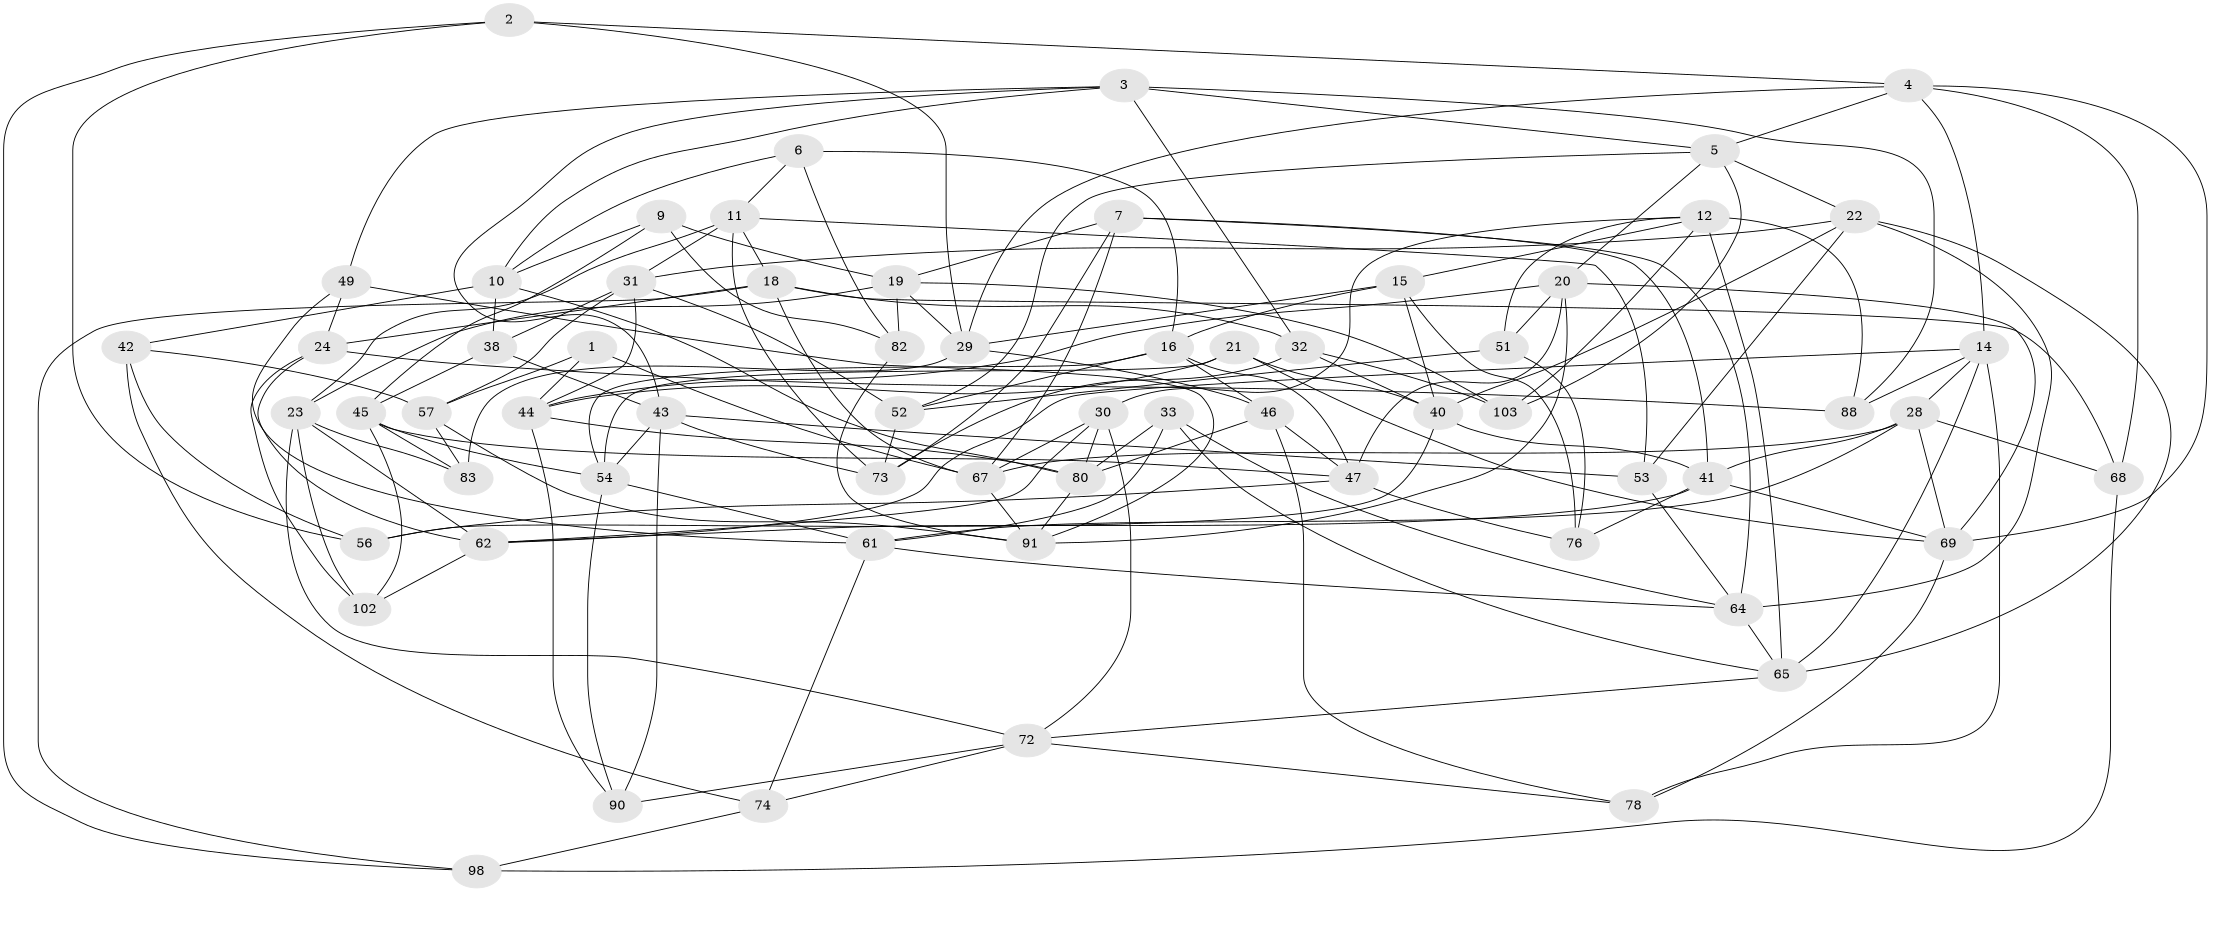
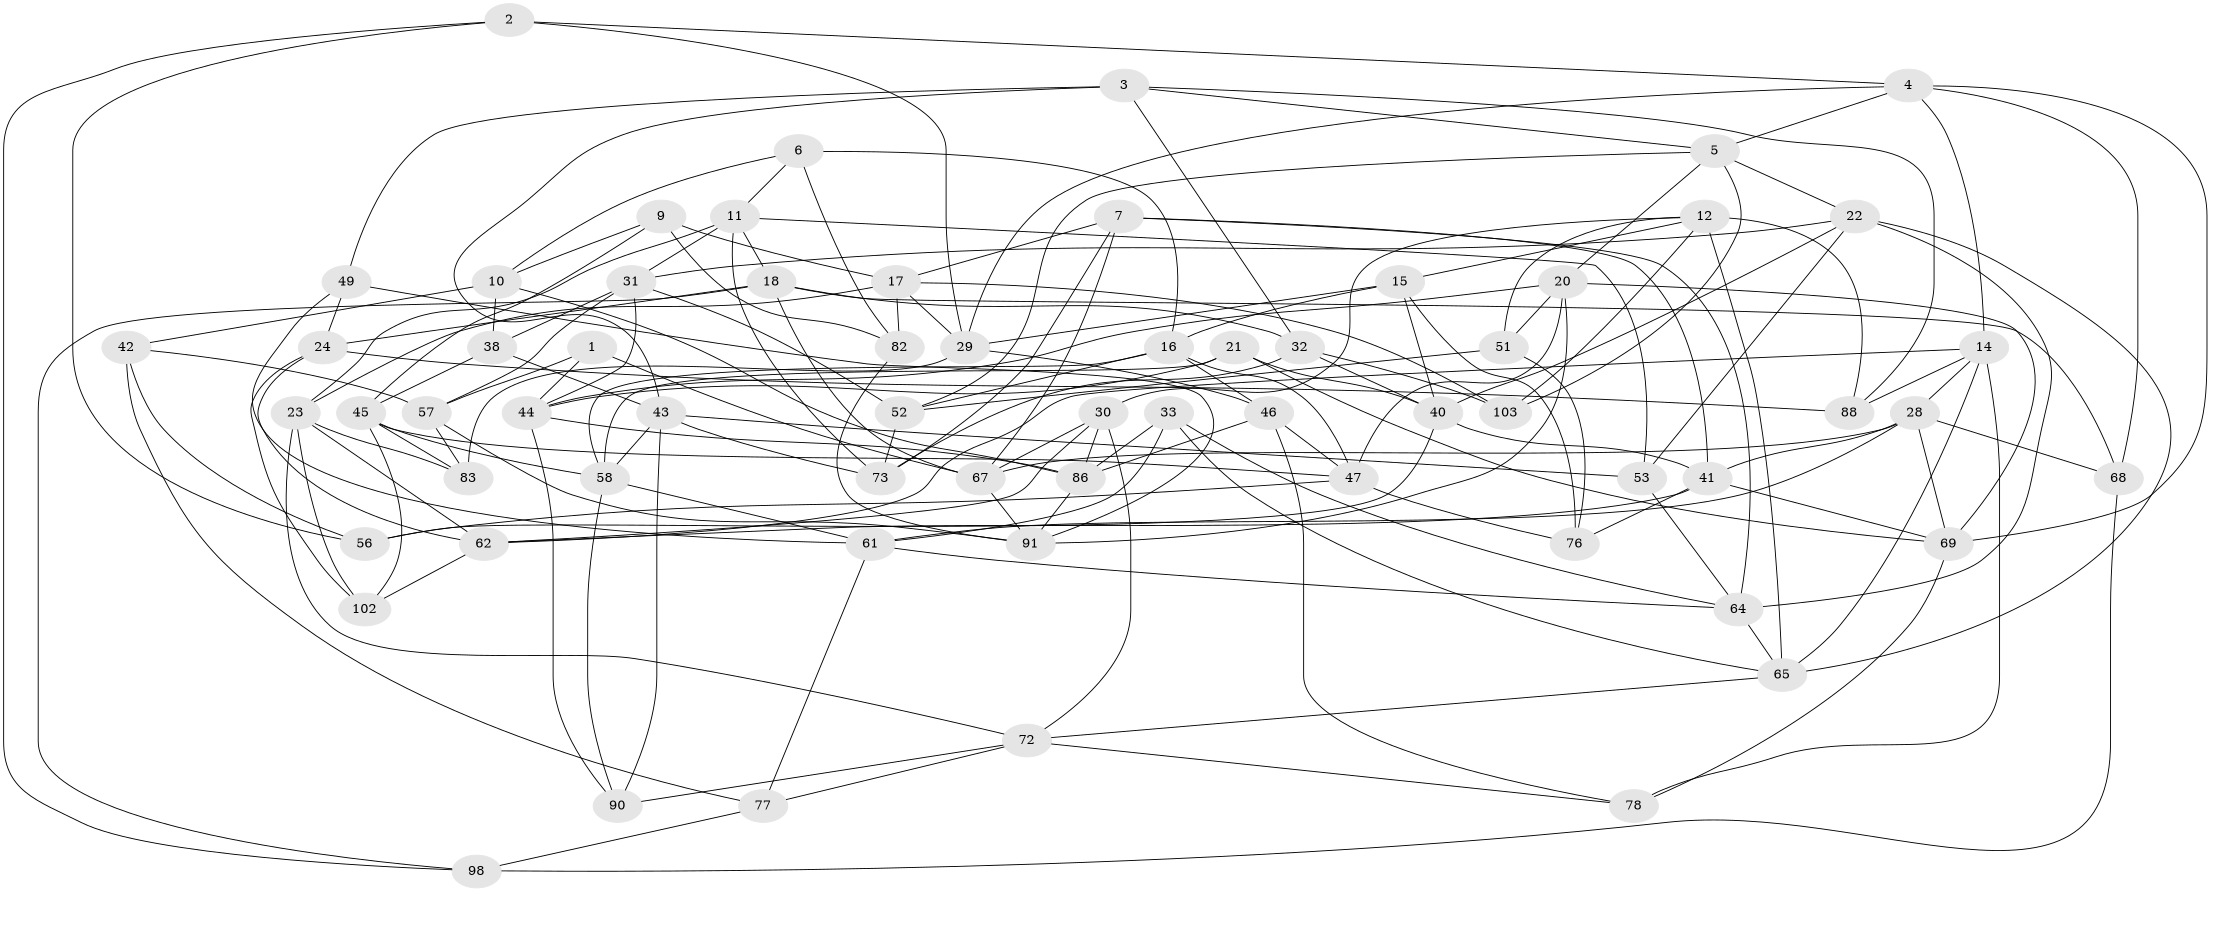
(783, 131) -> none
(896, 282) -> (896, 282)
(605, 479) -> (605, 479)
(1081, 479) -> (1081, 479)
(763, 806) -> (763, 806)
